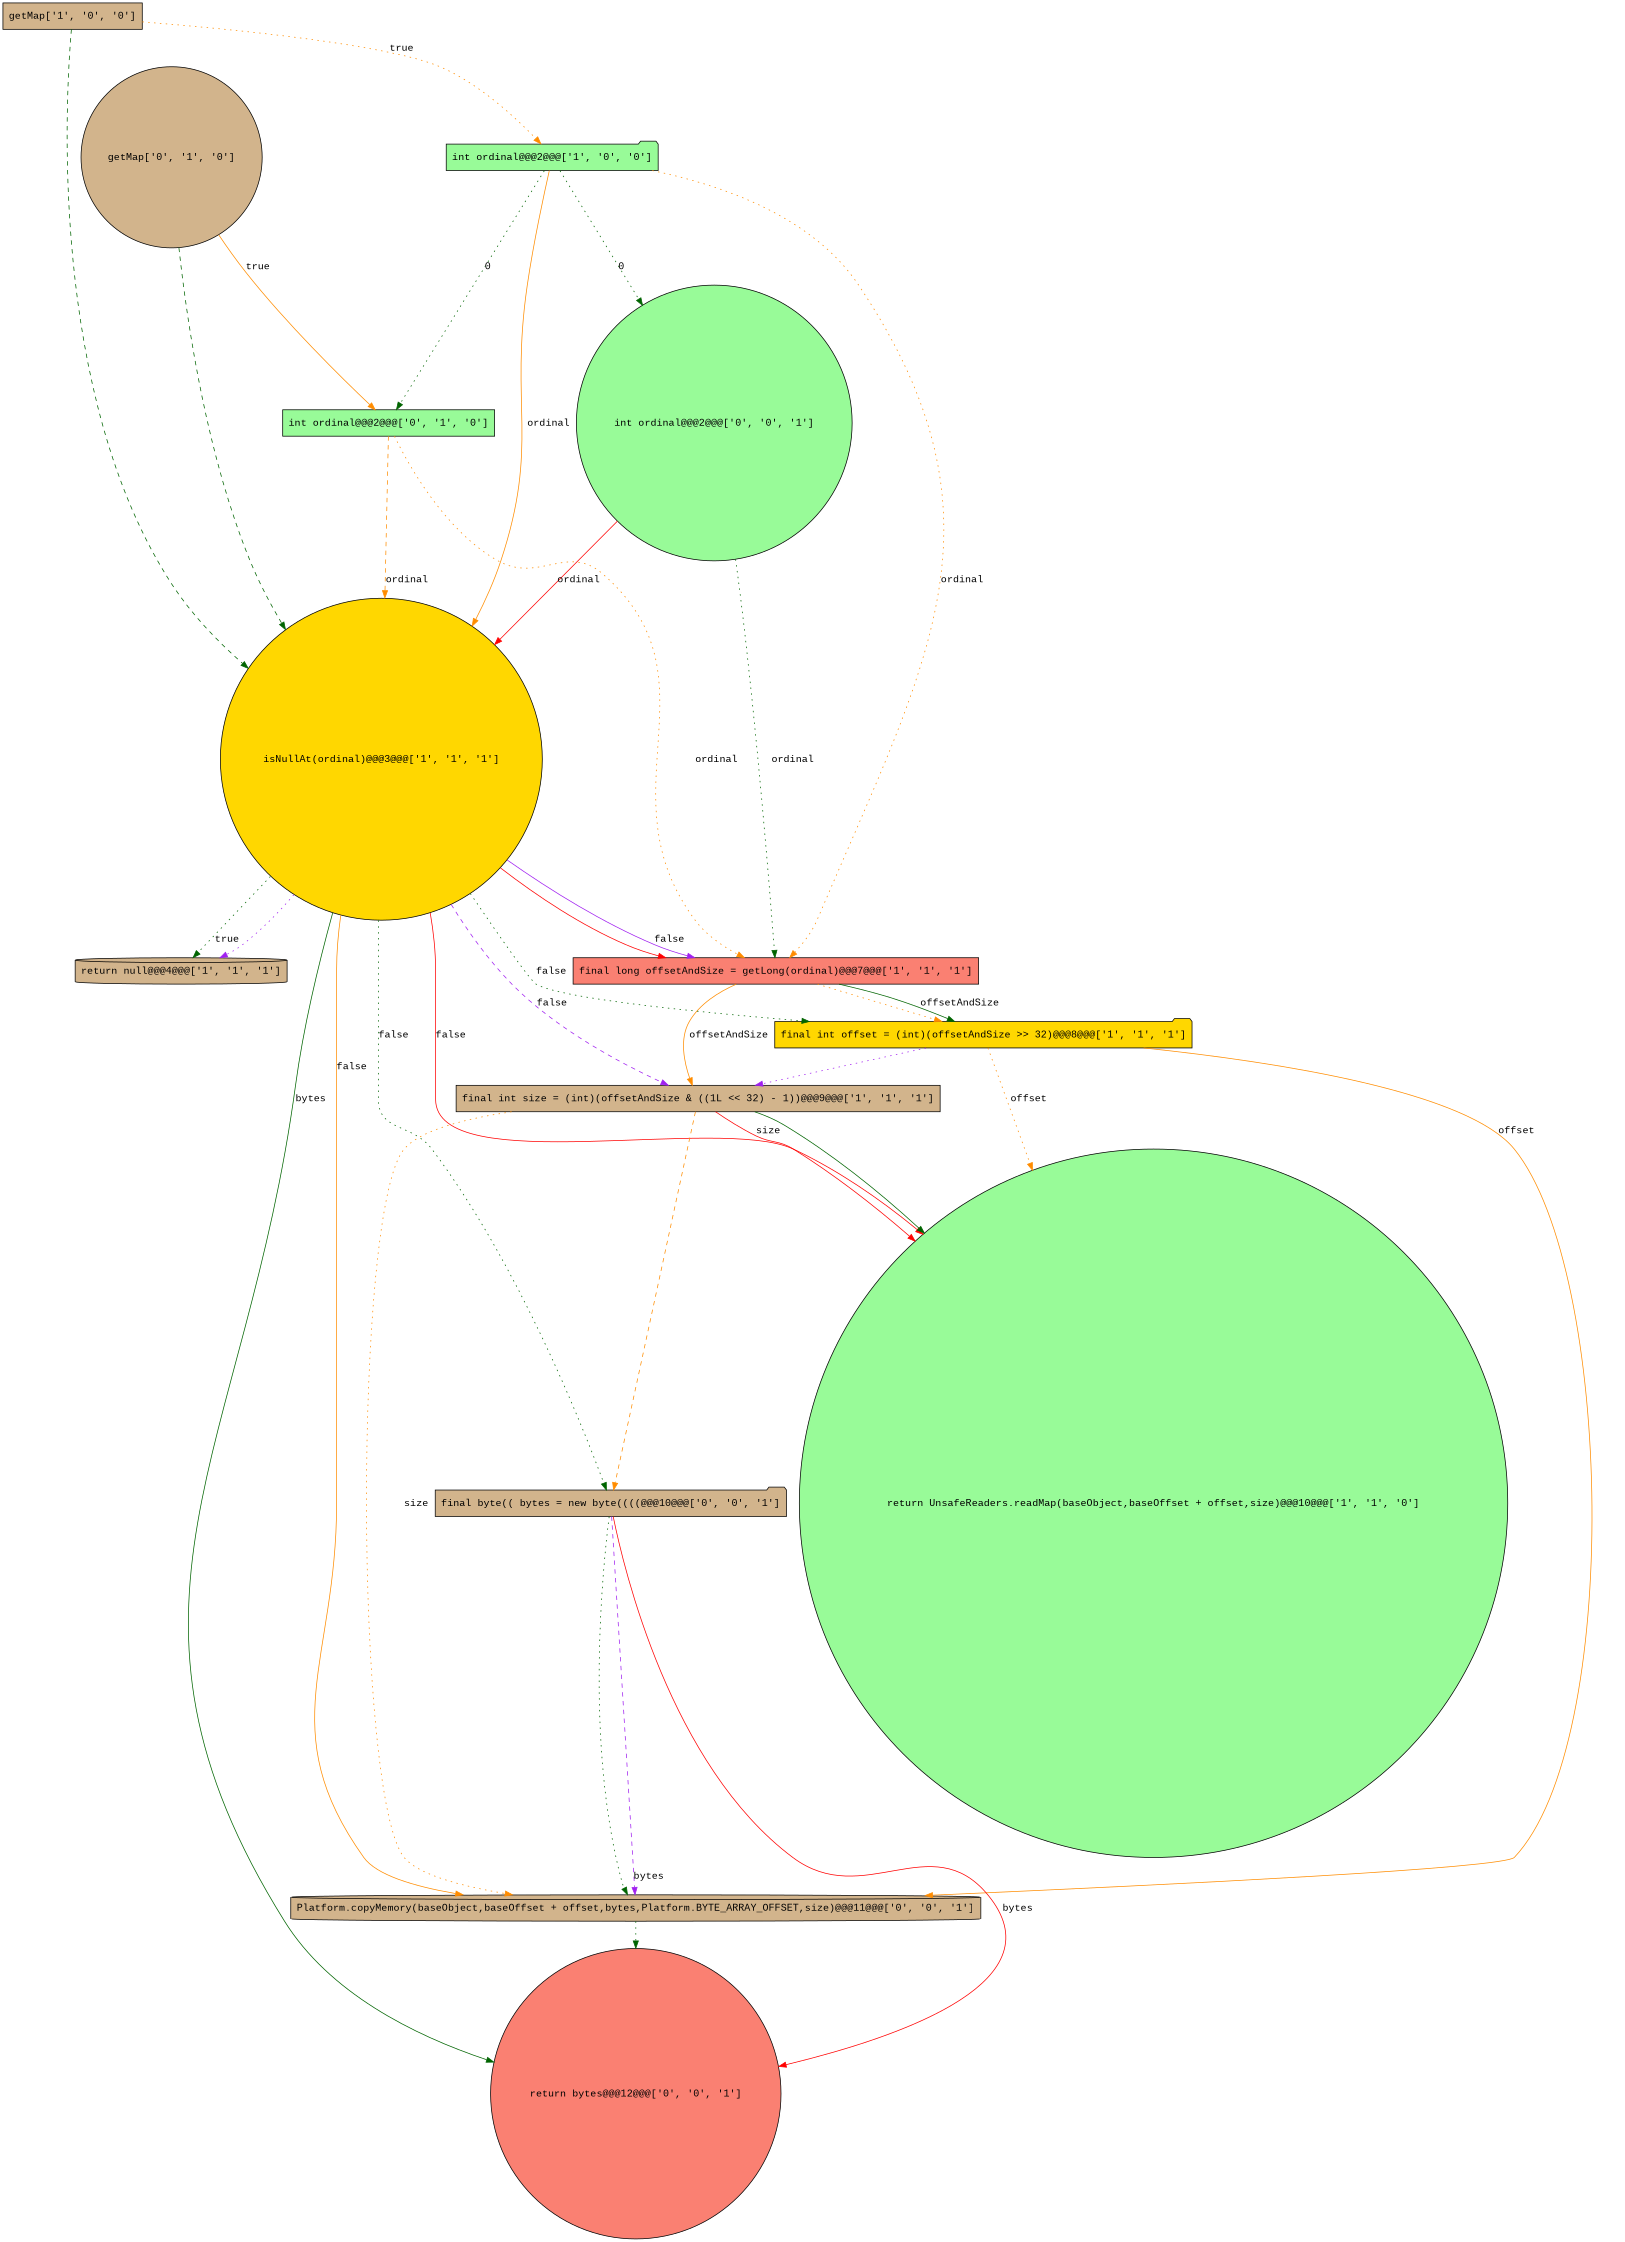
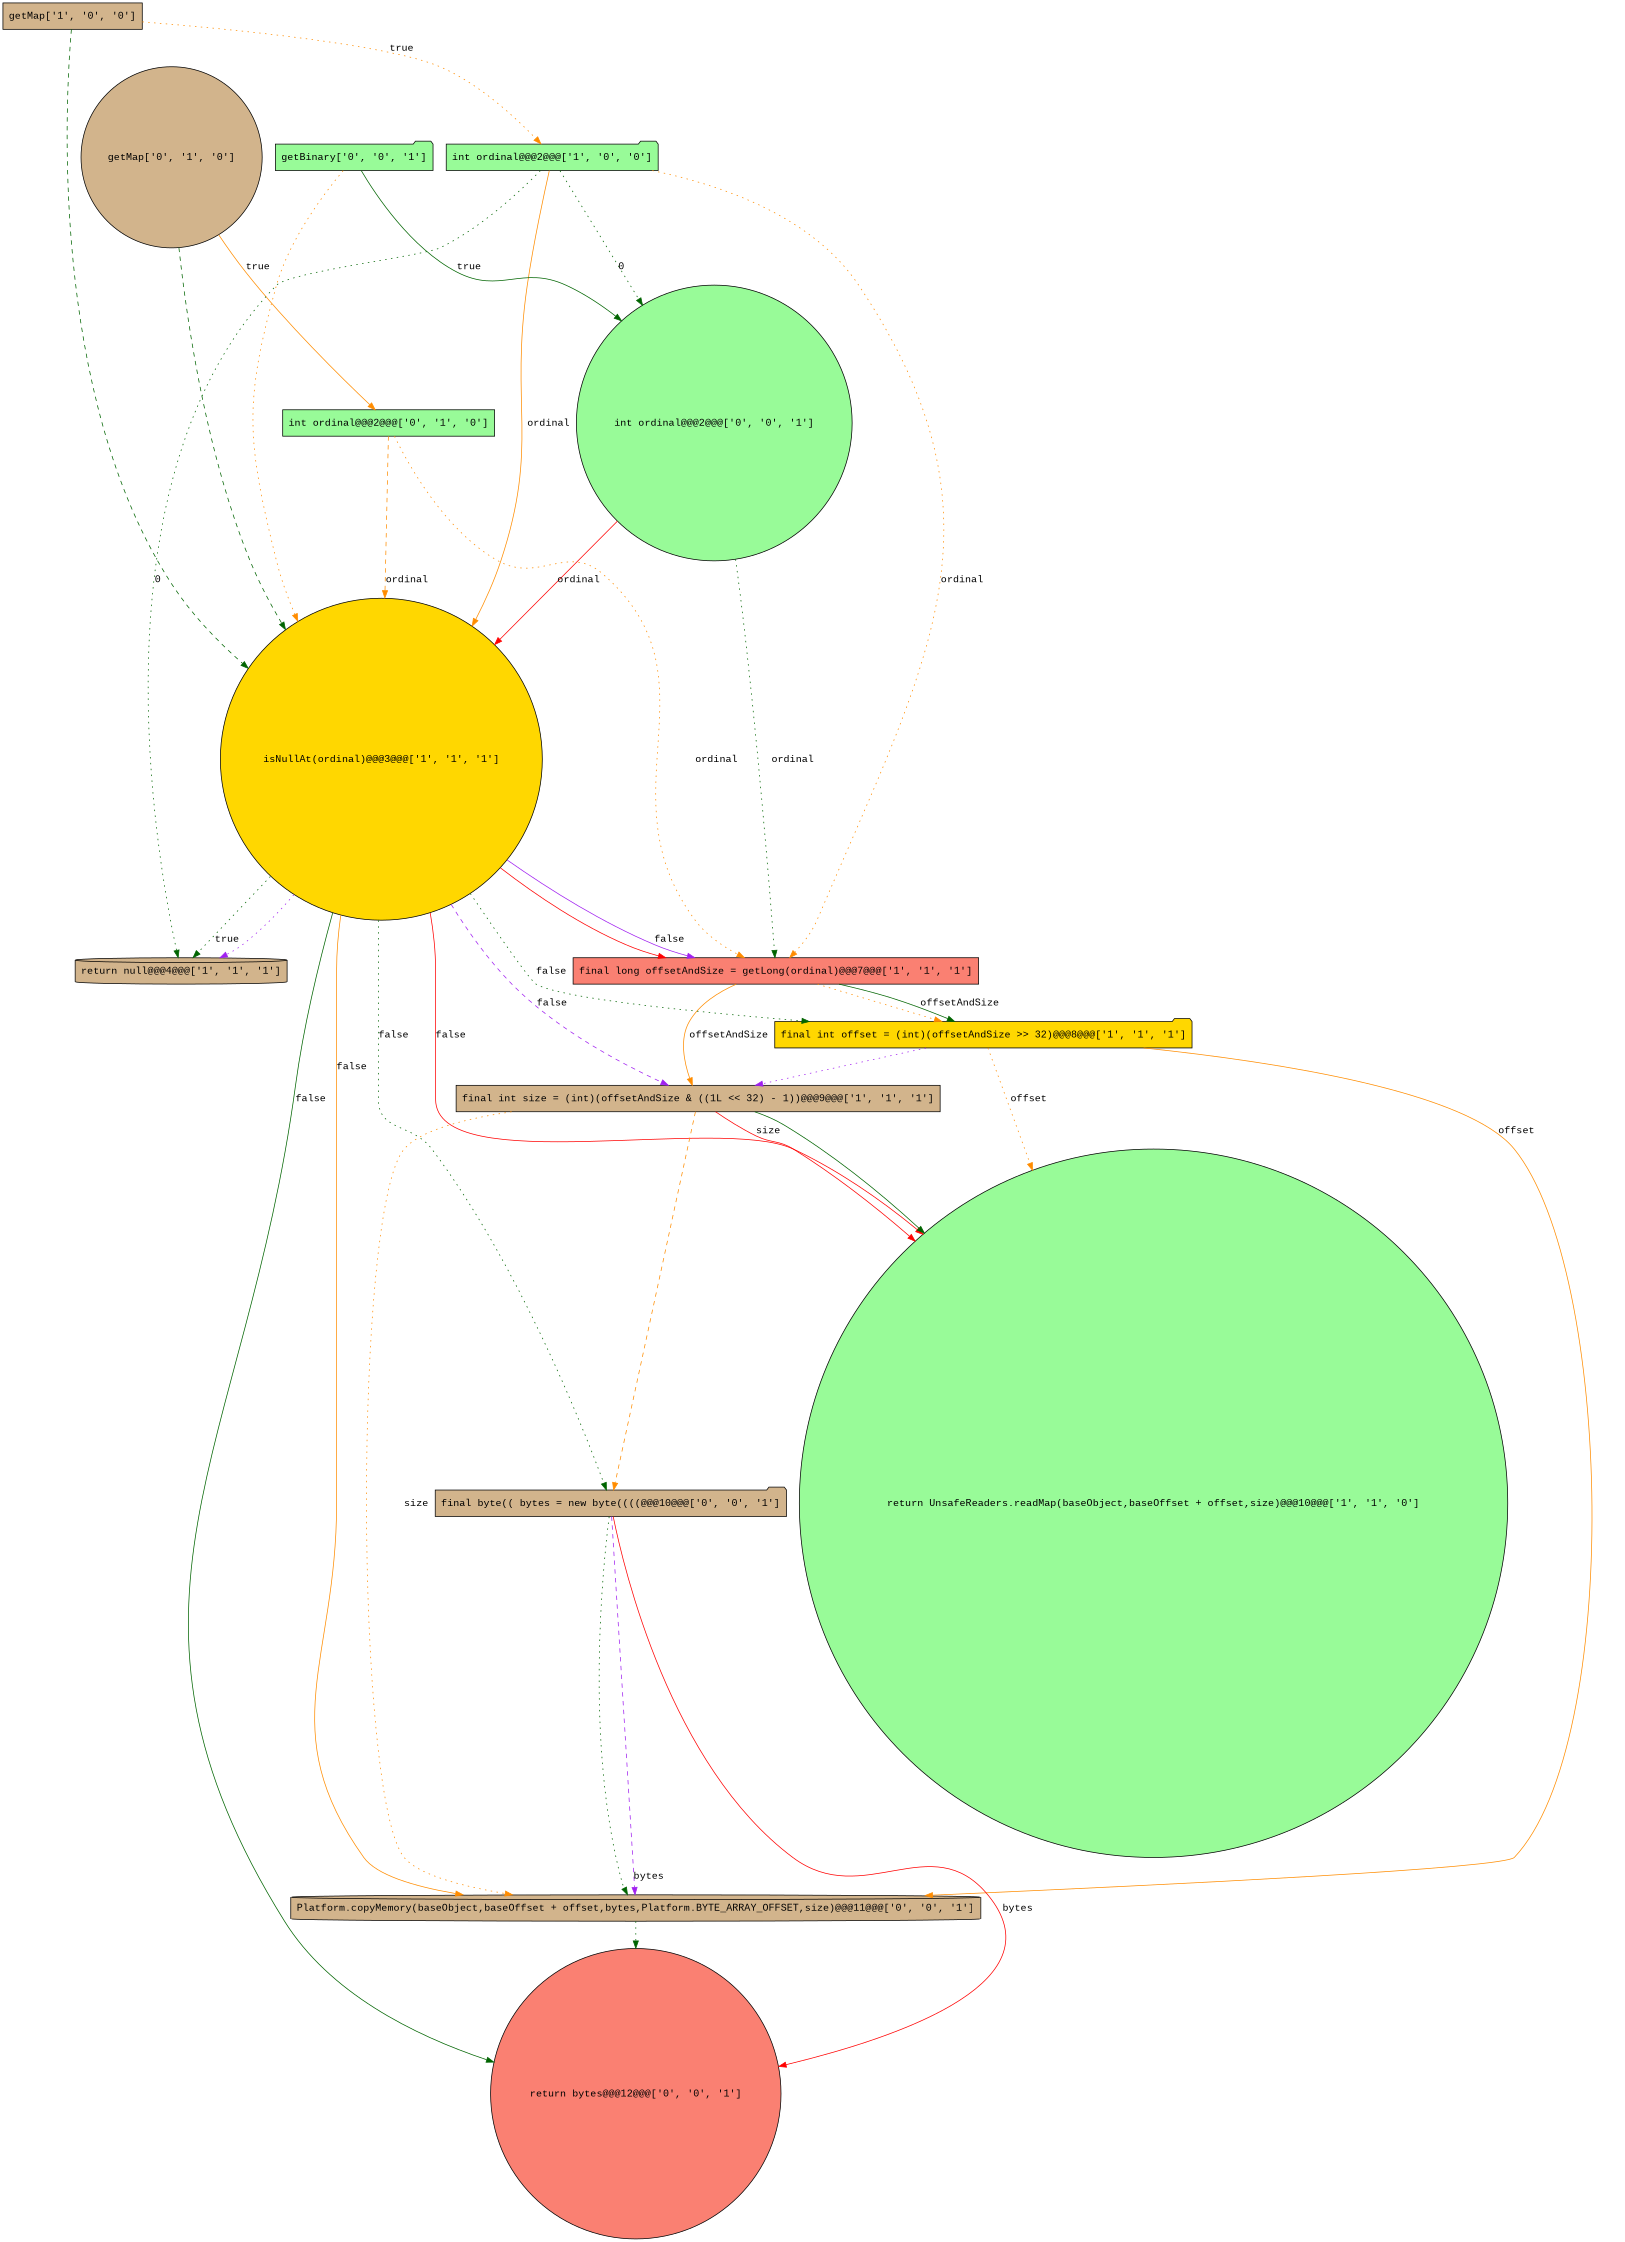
none -> (354, 157)
(472, 287) -> (179, 459)
(311, 1099) -> (311, 1099)
